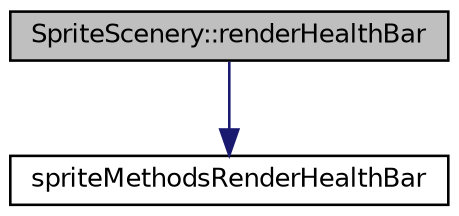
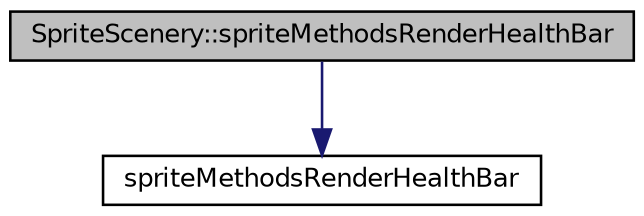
(229, 36) -> (322, 36)
